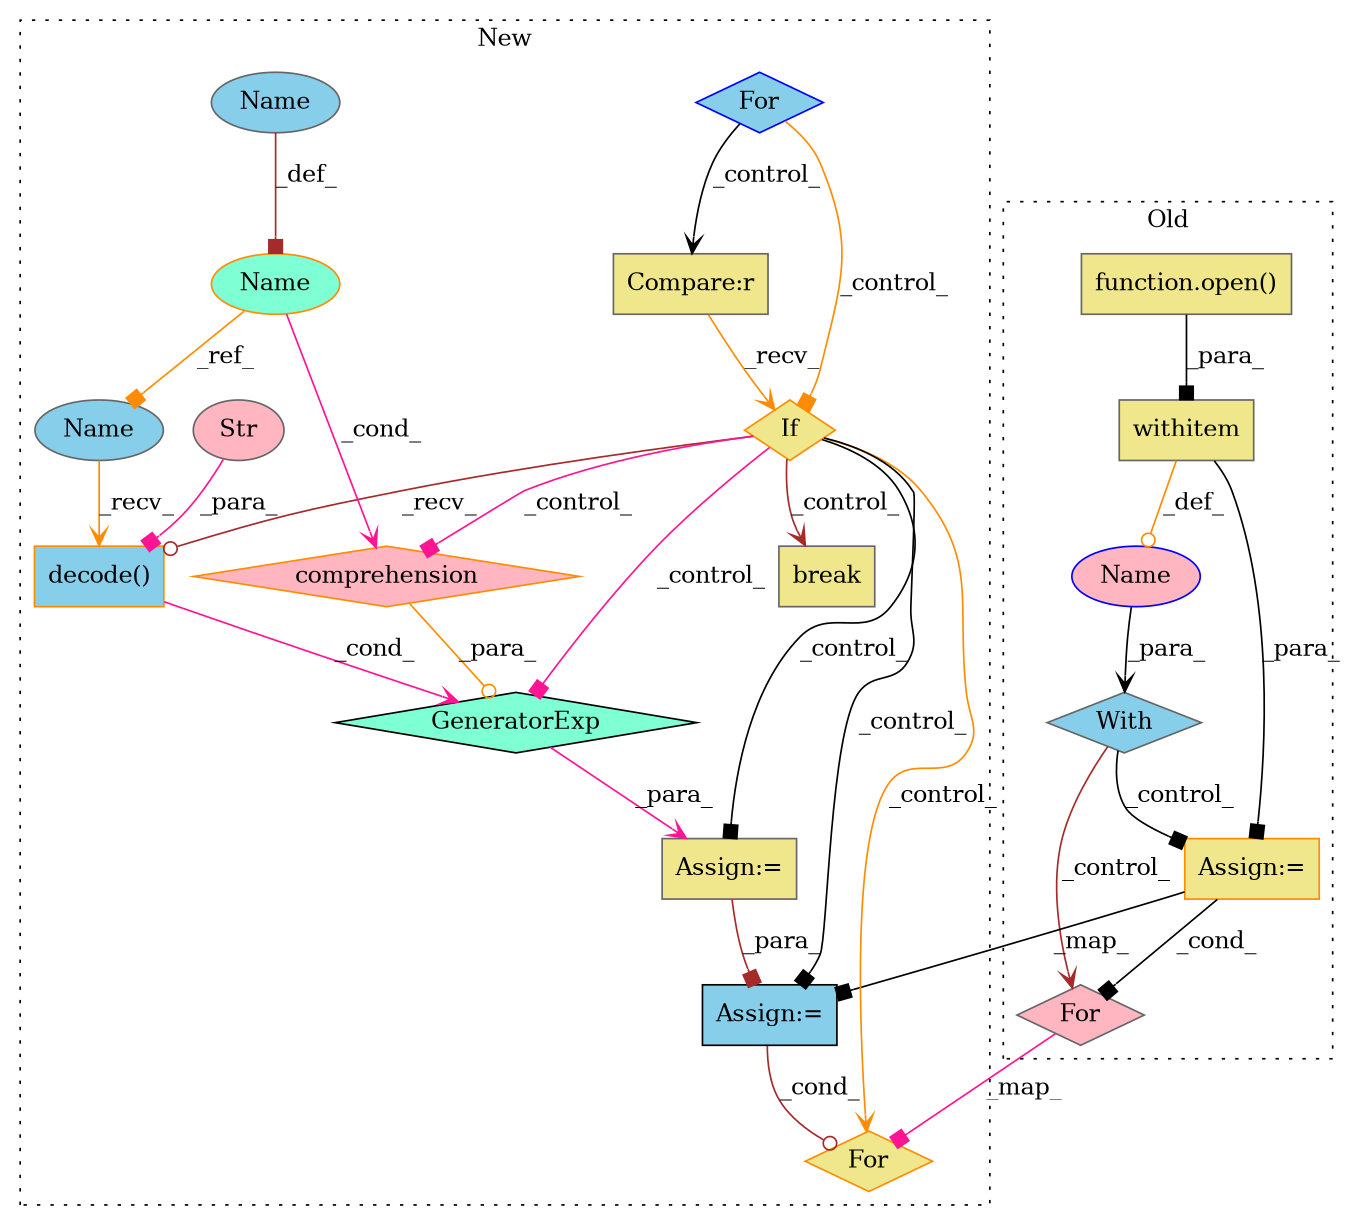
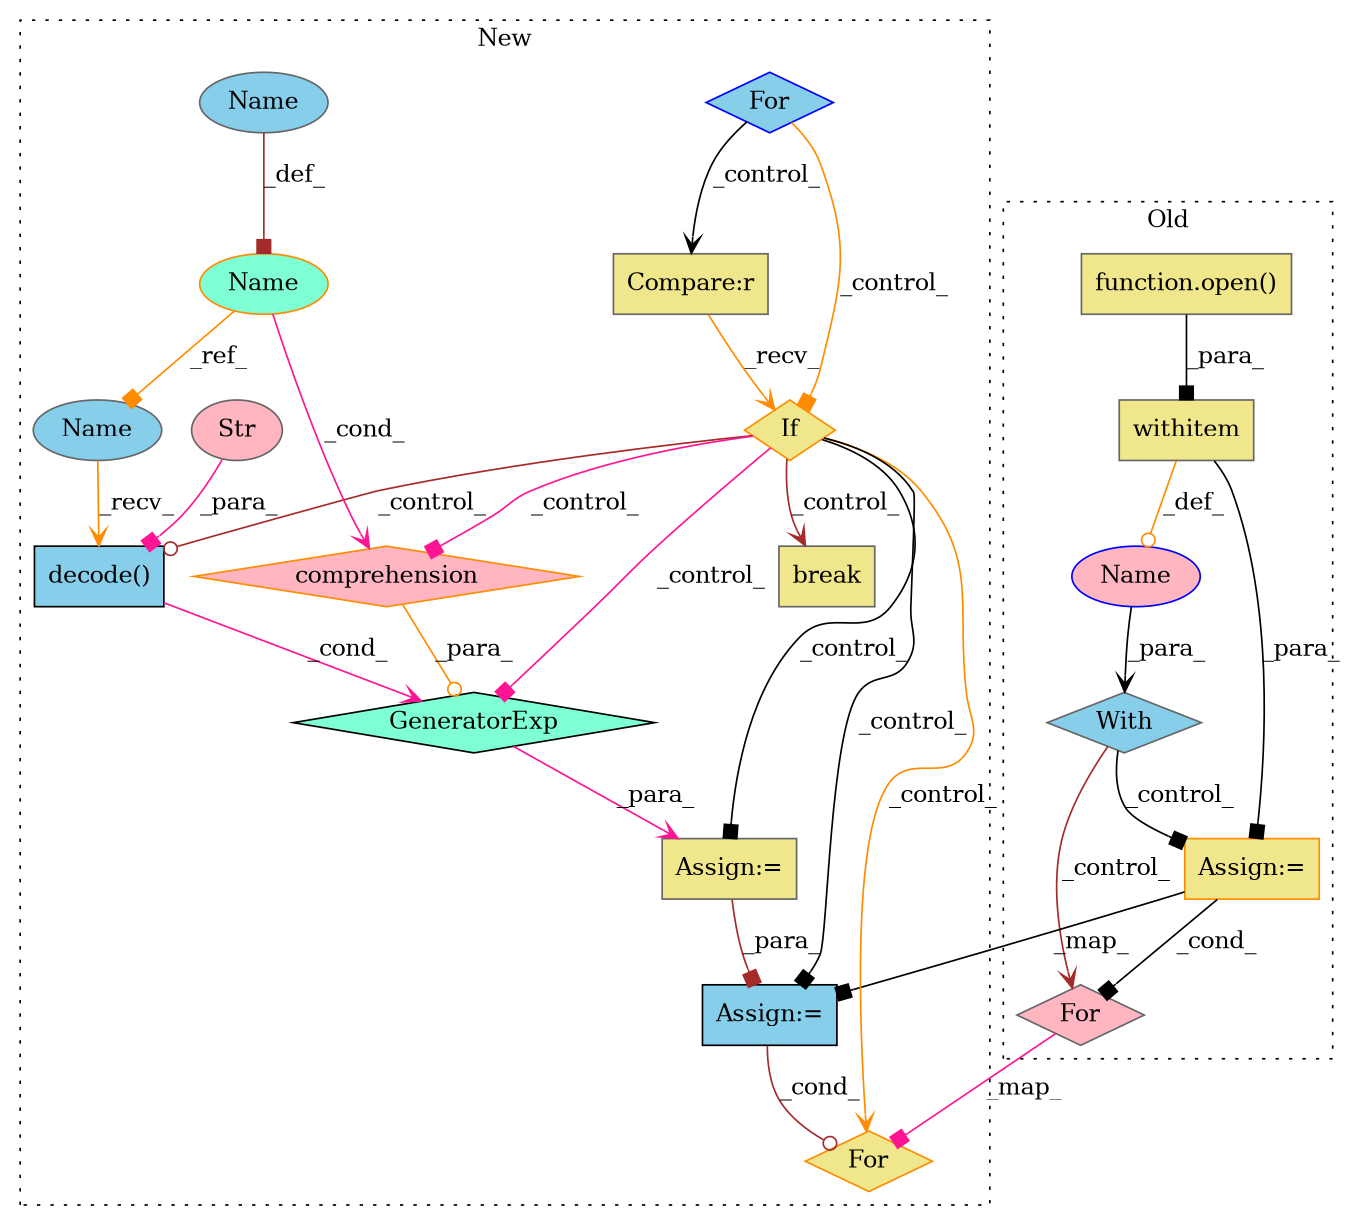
(439, 503) -> (432, 503)
(99, 576) -> (99, 576)
